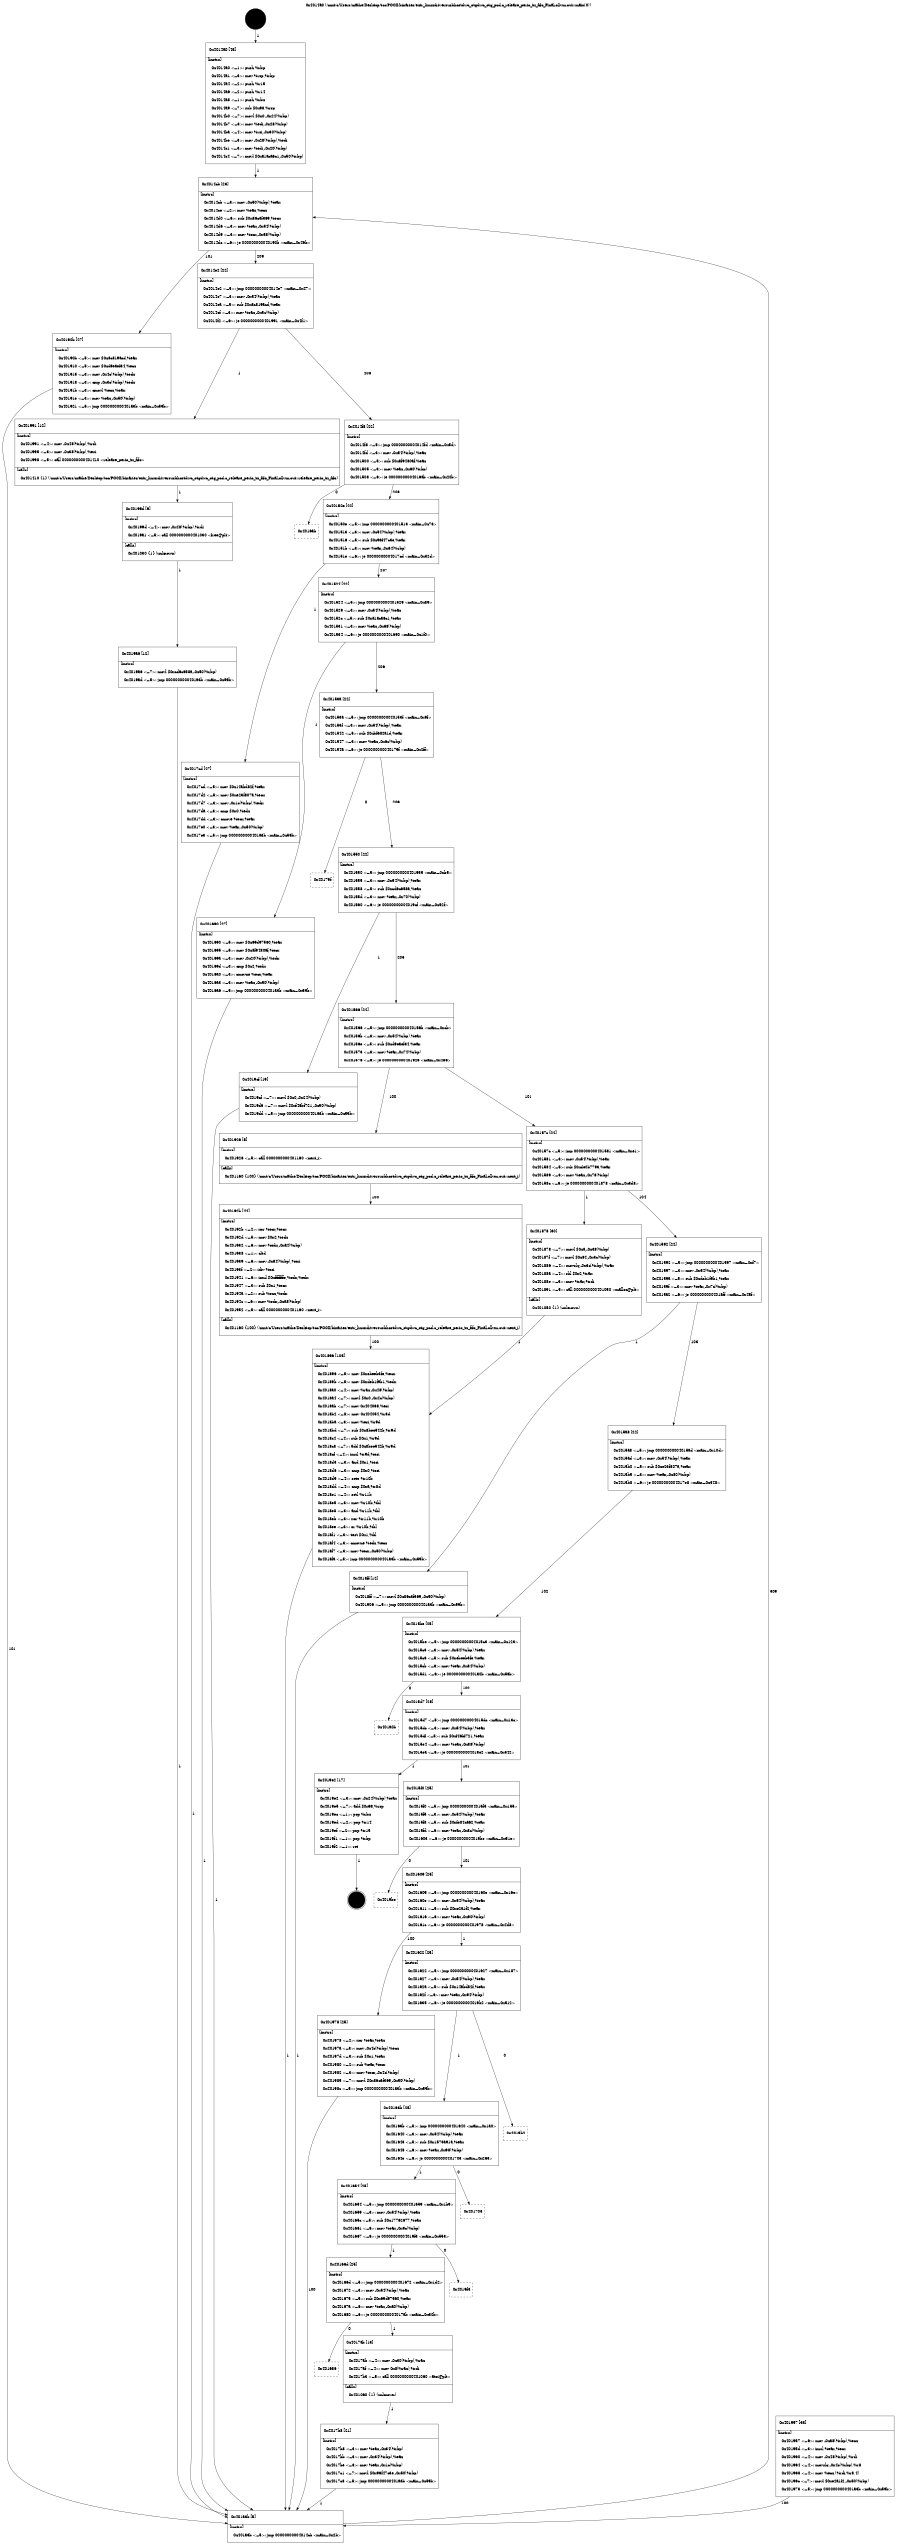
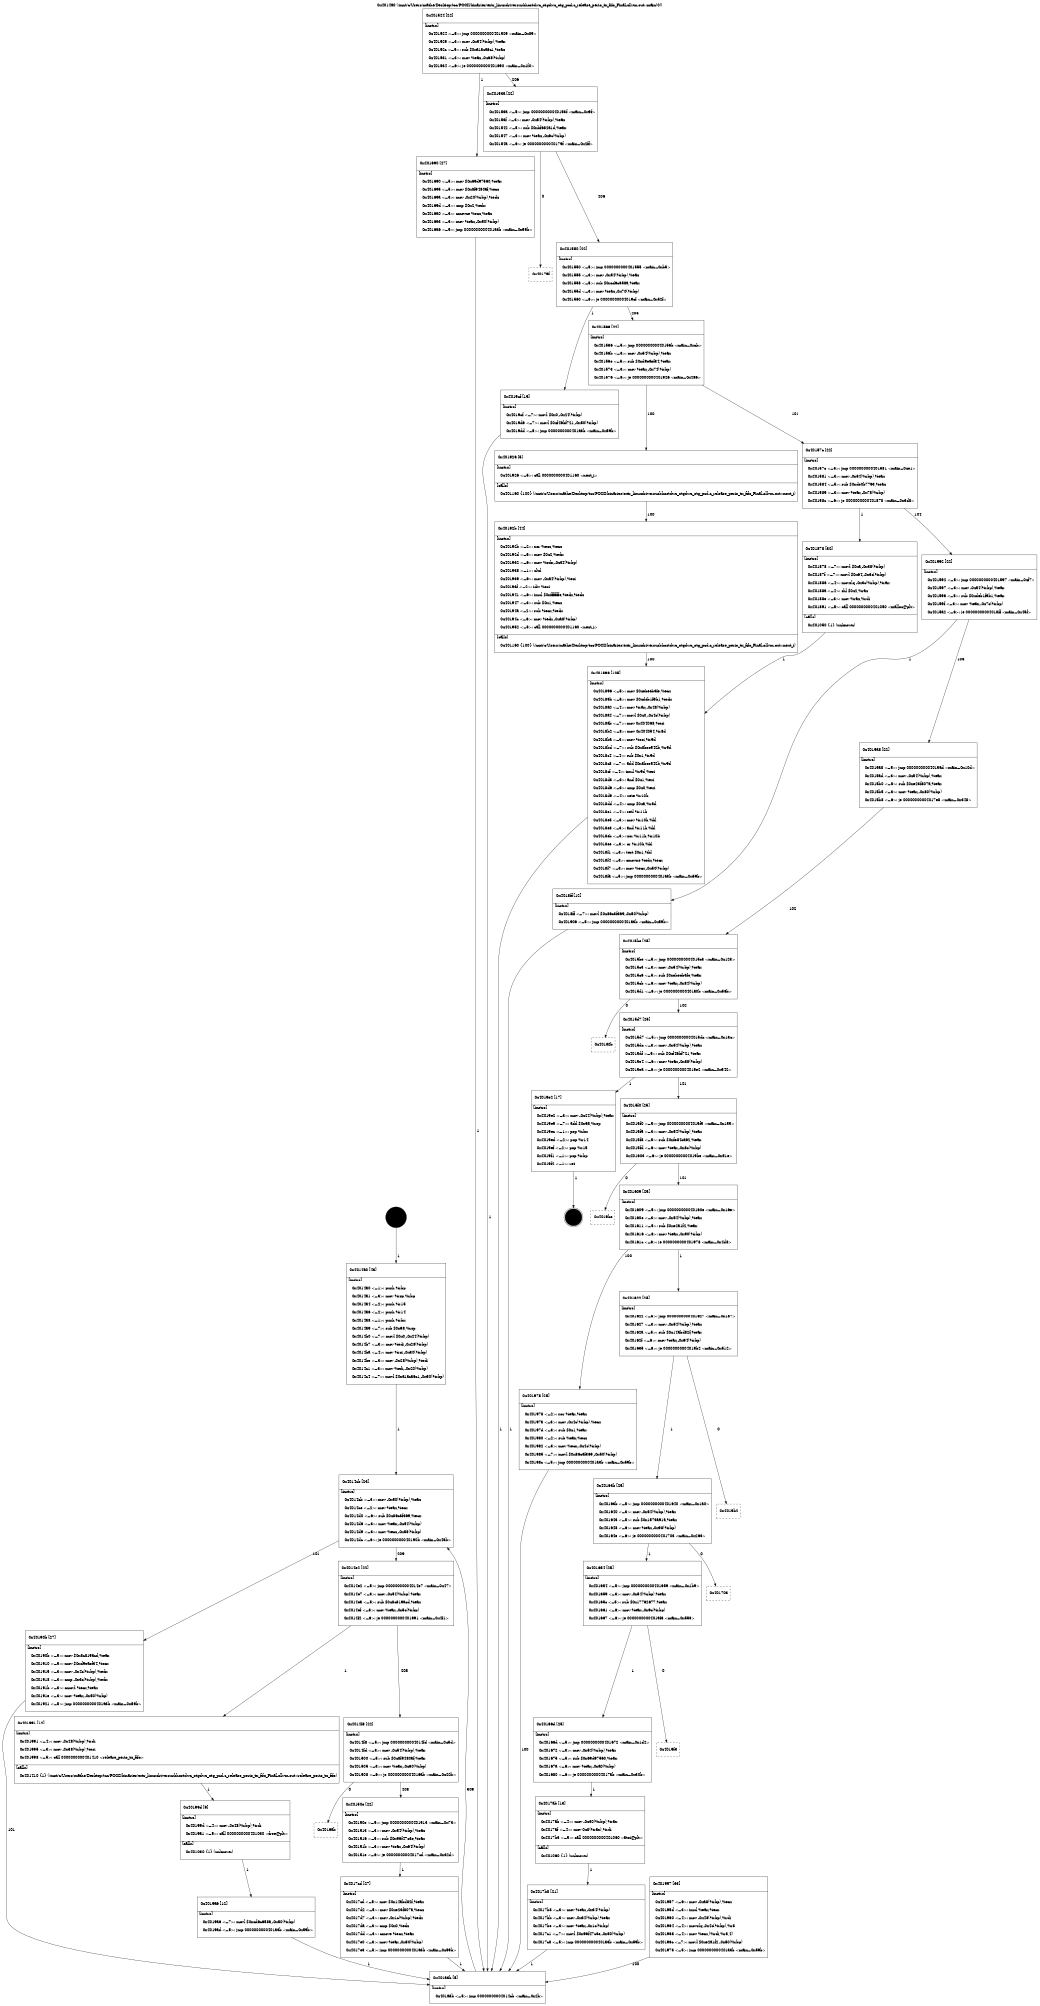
(379, 569) -> none
(326, 2369) -> none
